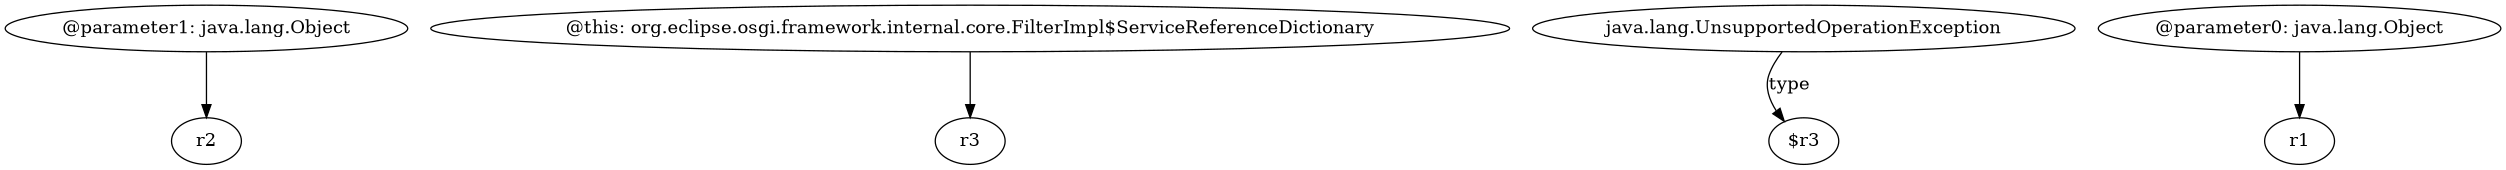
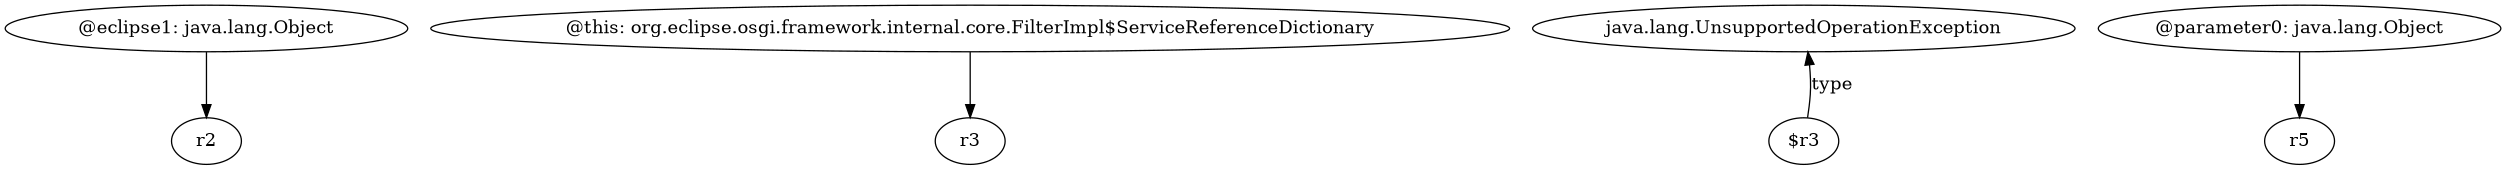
(206, 28) -> (206, 28)
(1768, 80) -> (1810, 91)
(2300, 141) -> (2300, 141)
